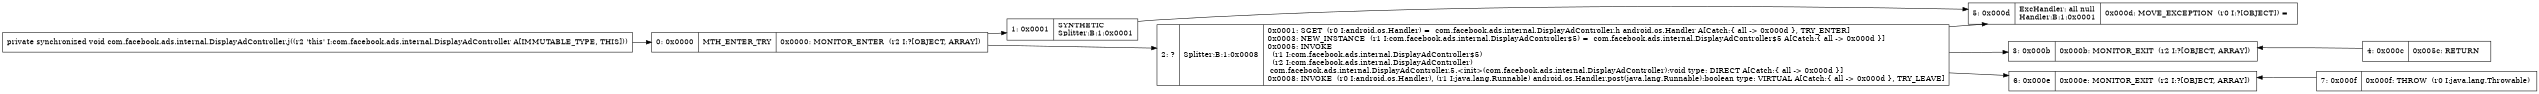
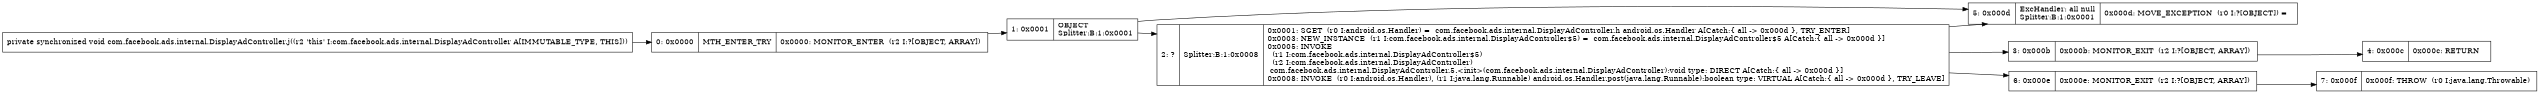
(2058, 17) -> (2058, 17)
(1081, 25) -> (1073, 25)
(1070, 47) -> (1145, 33)
(2313, 48) -> (2307, 55)
(2450, 51) -> (2450, 51)
(2289, 78) -> (2284, 85)
